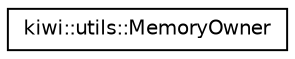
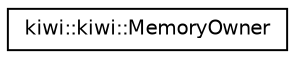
(148, 30) -> (148, 30)
